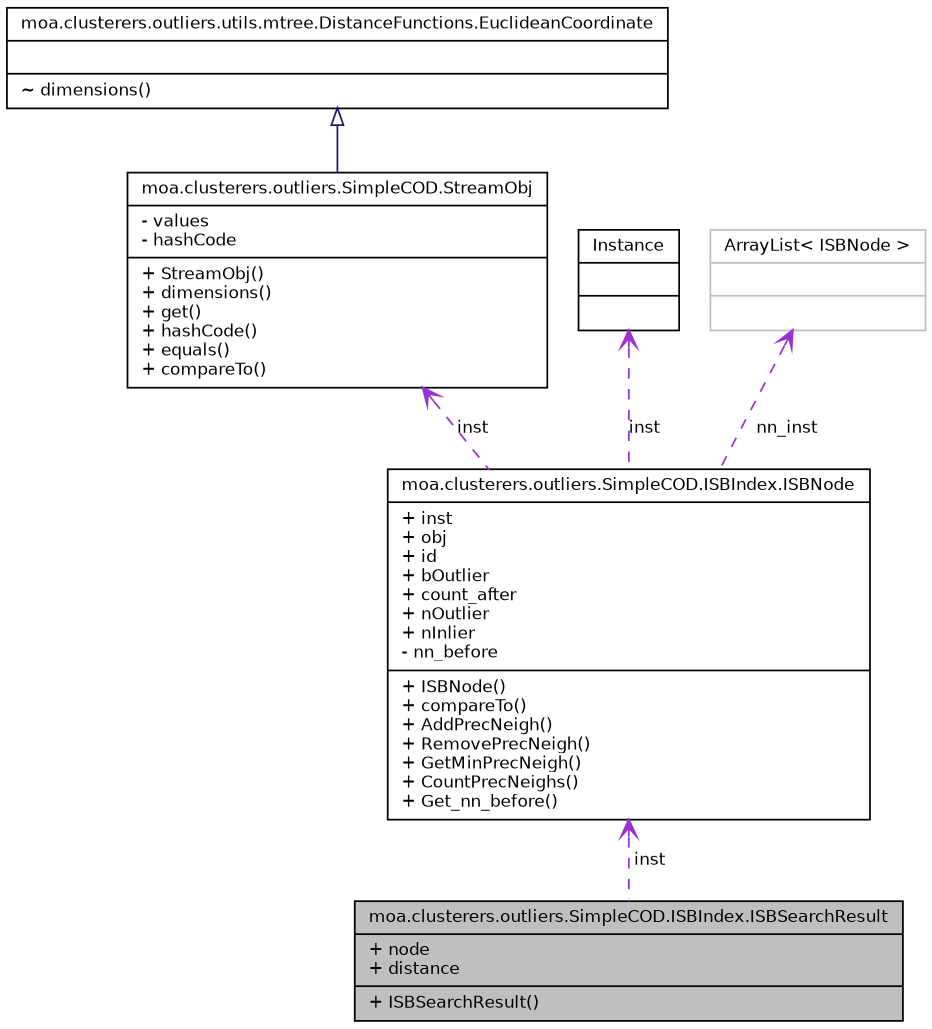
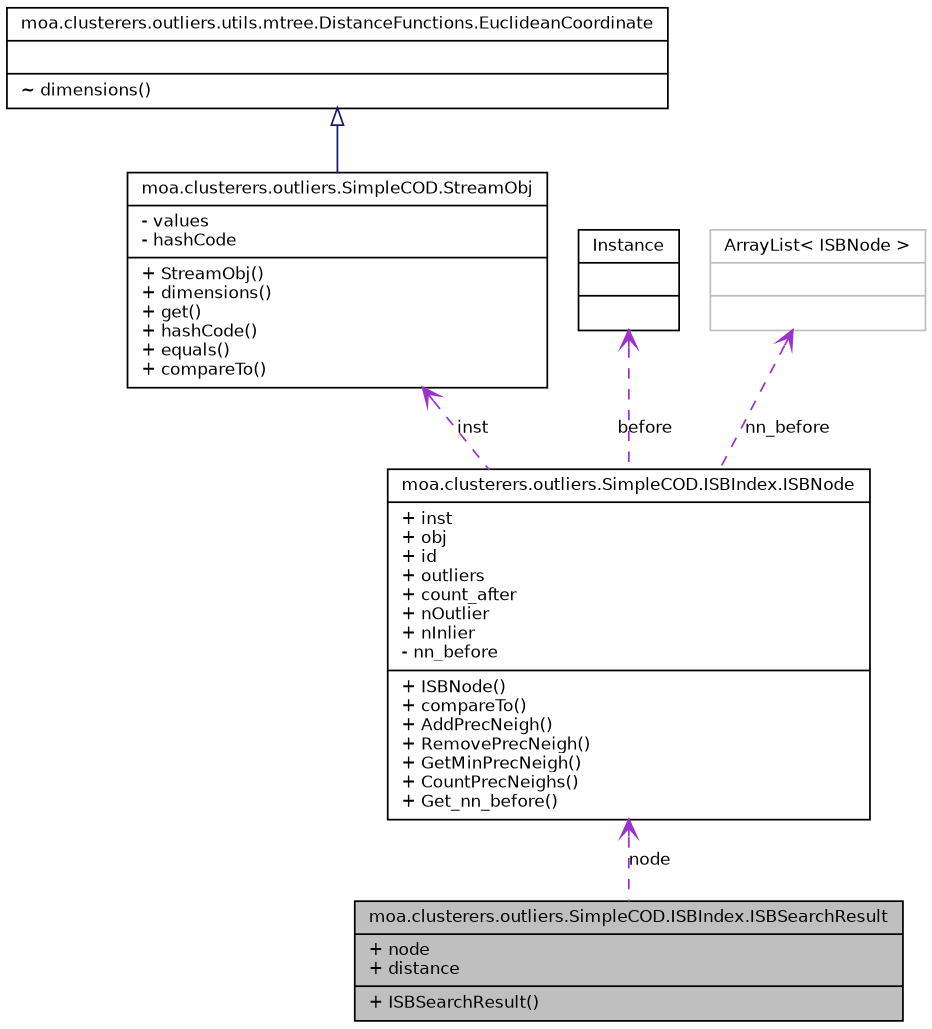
(645, 428) -> (645, 428)
(788, 428) -> (788, 428)
(446, 576) -> (444, 576)
(651, 860) -> (651, 860)
